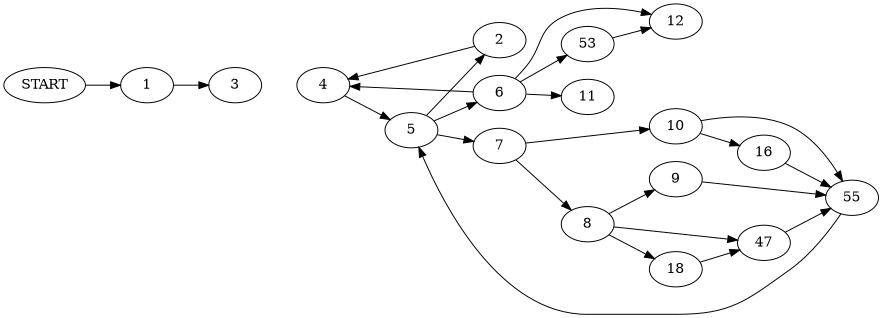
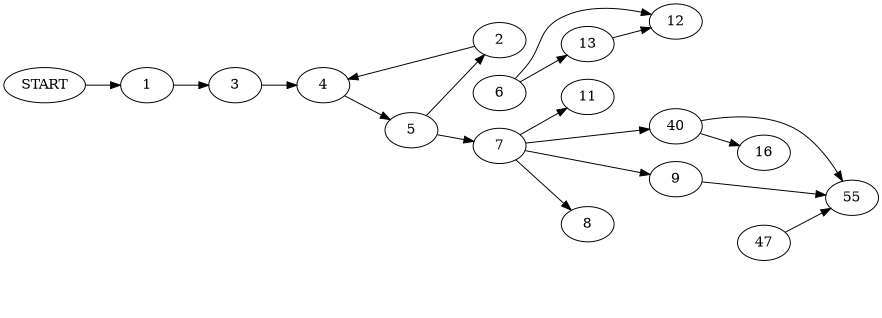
(588, 44) -> (588, 44)
(416, 89) -> (274, 85)
(539, 95) -> (539, 124)
(451, 114) -> none
(676, 126) -> (676, 126)
(804, 173) -> none
(627, 204) -> (583, 162)
(671, 233) -> none
(676, 269) -> none
(612, 314) -> none
